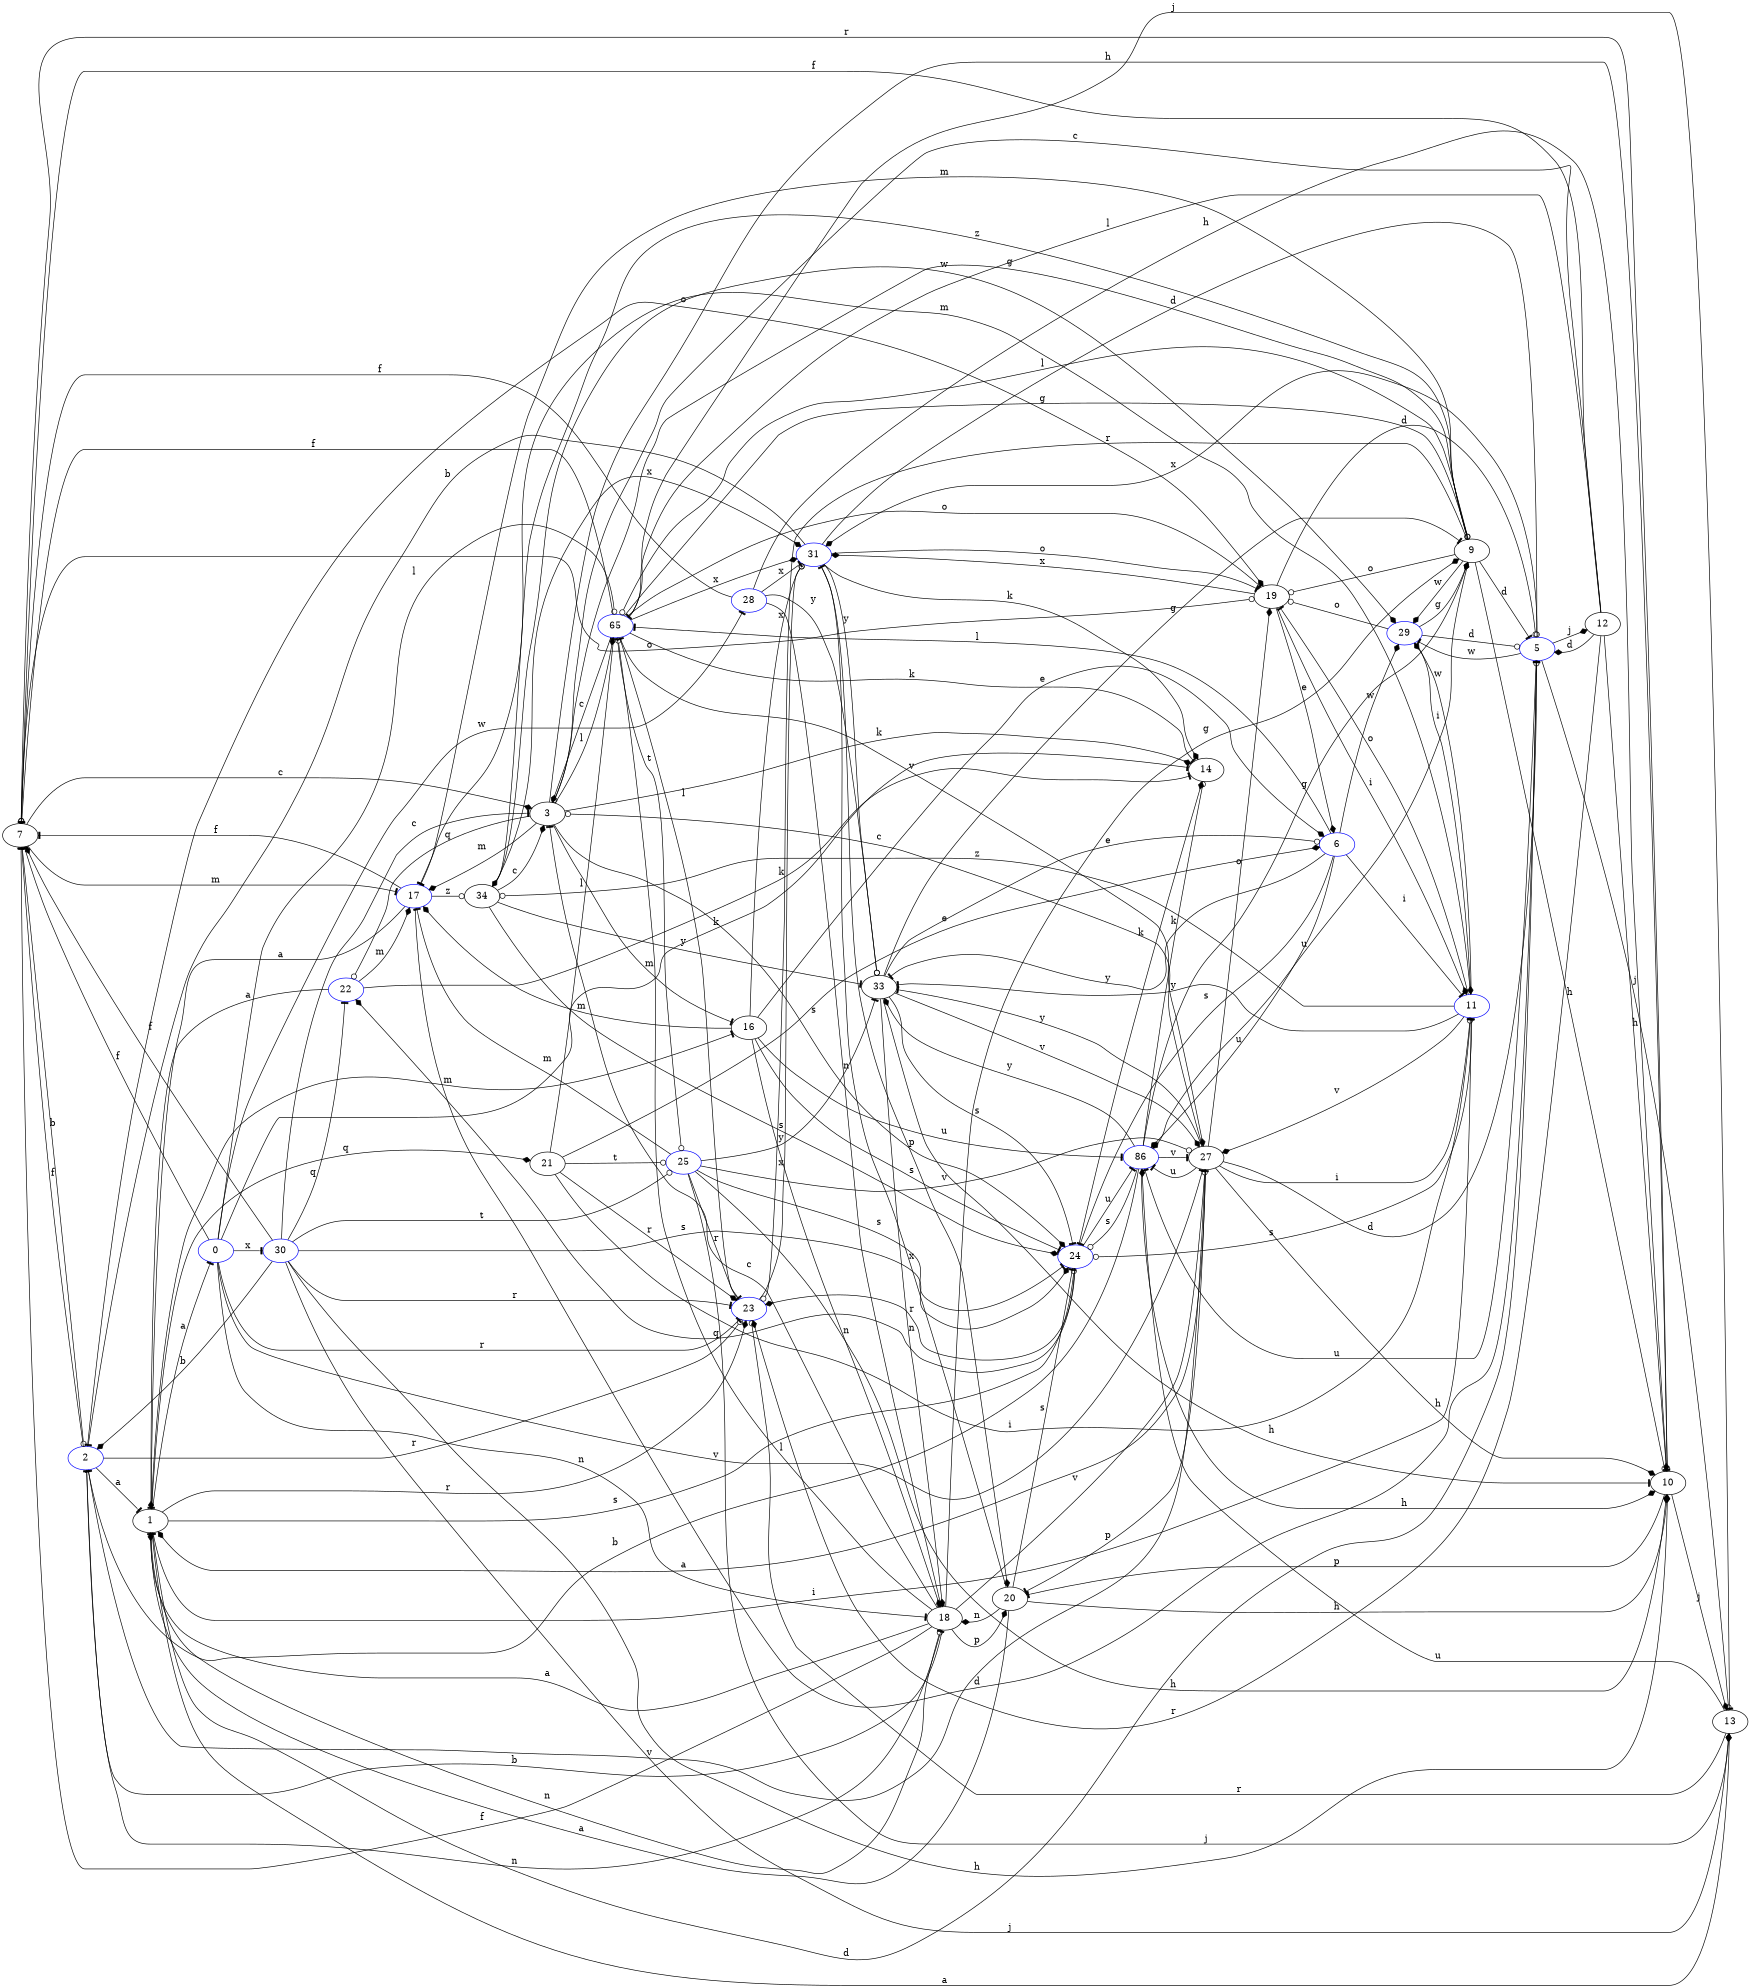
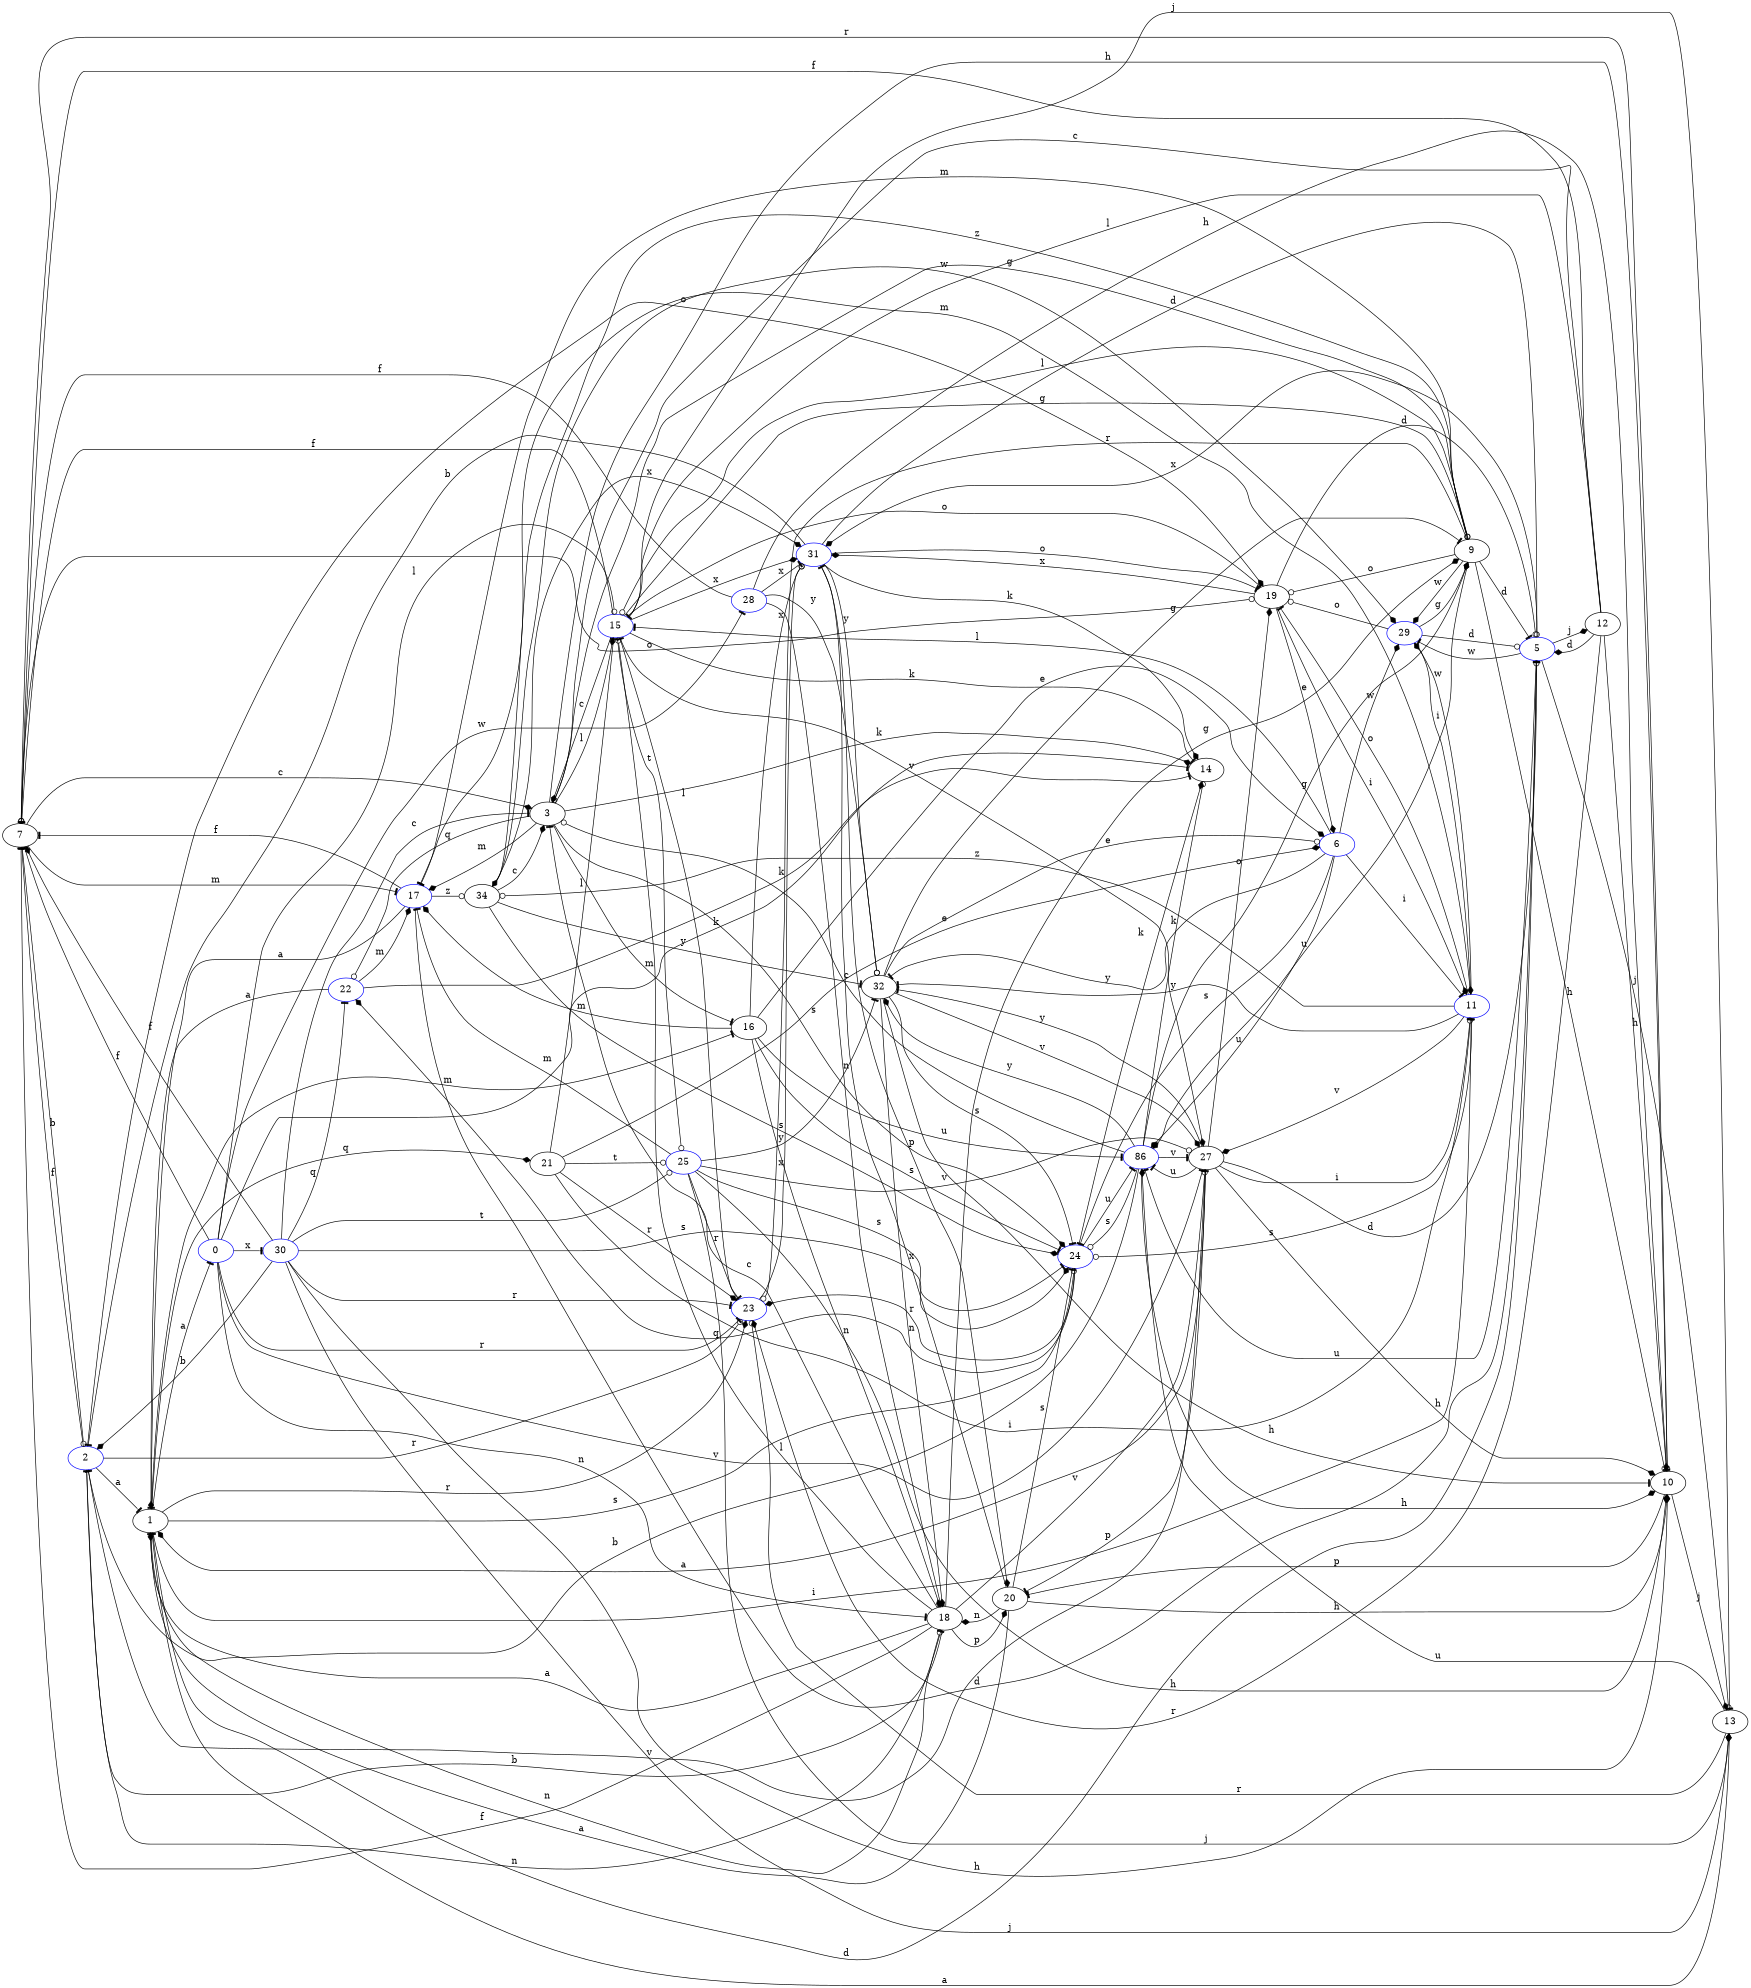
(616, 626) -> (616, 626)
(972, 874) -> (853, 993)
(879, 987) -> (879, 987)
